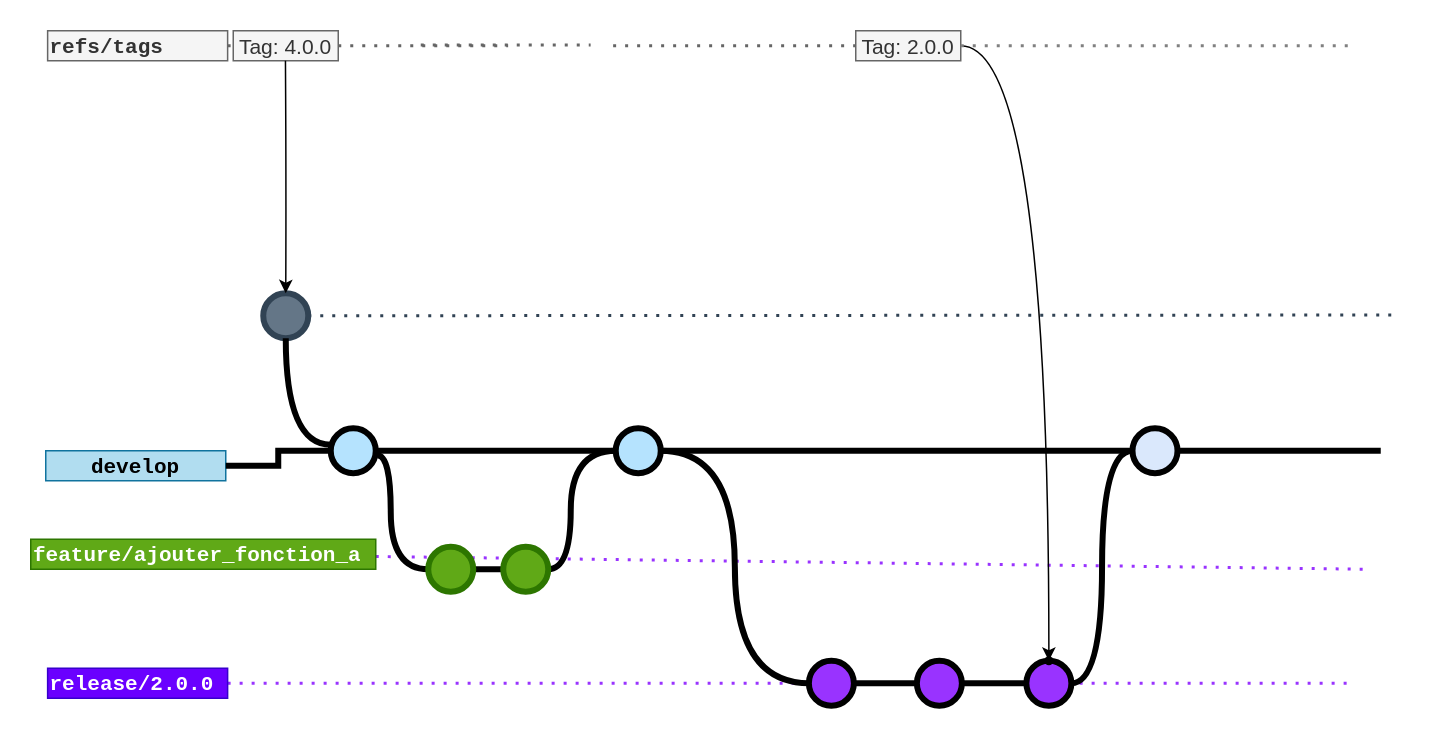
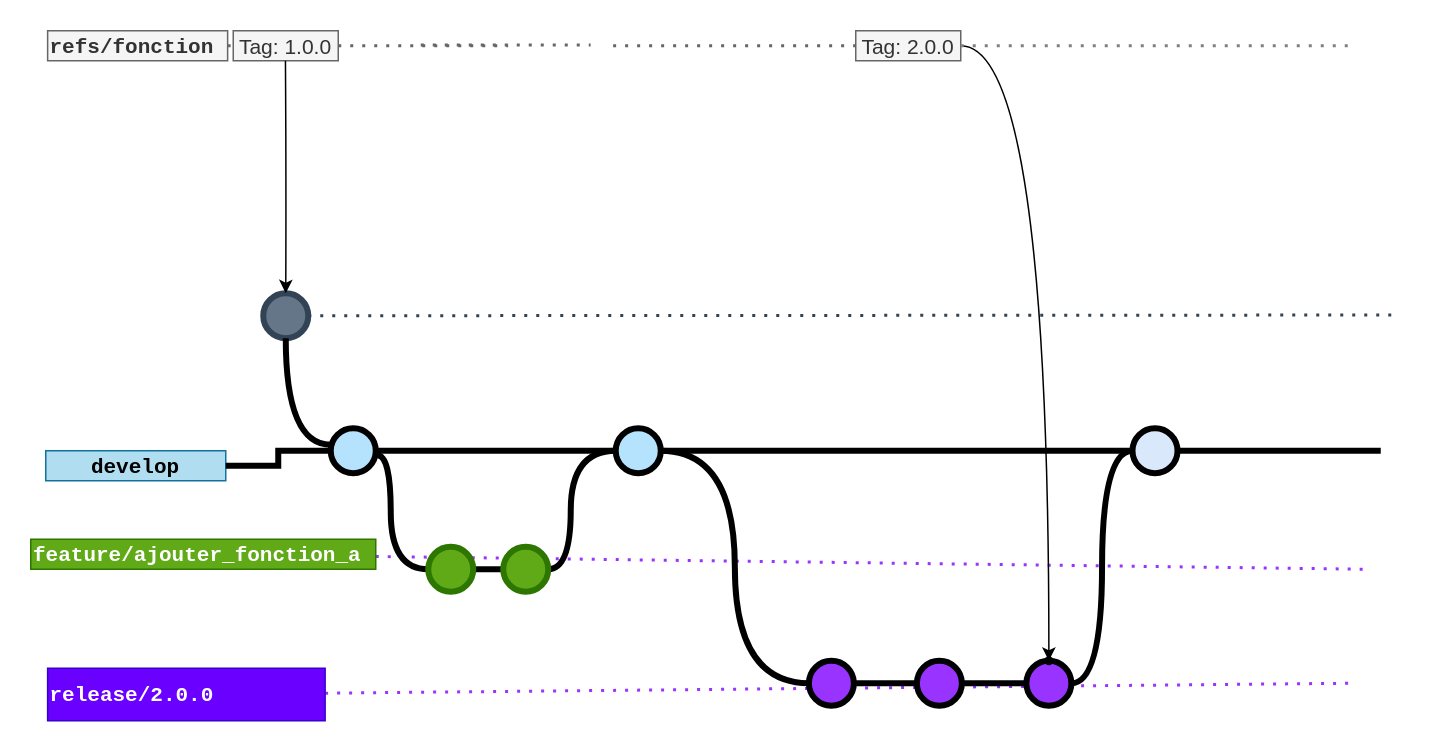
(103, 46) -> (124, 46)
(286, 46) -> (286, 46)
(138, 683) -> (186, 695)
